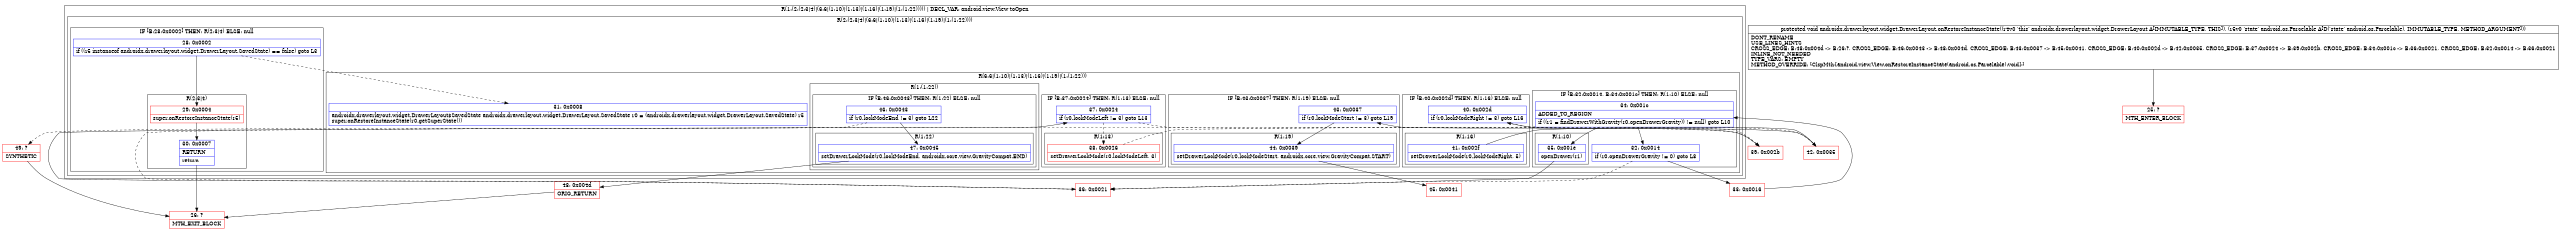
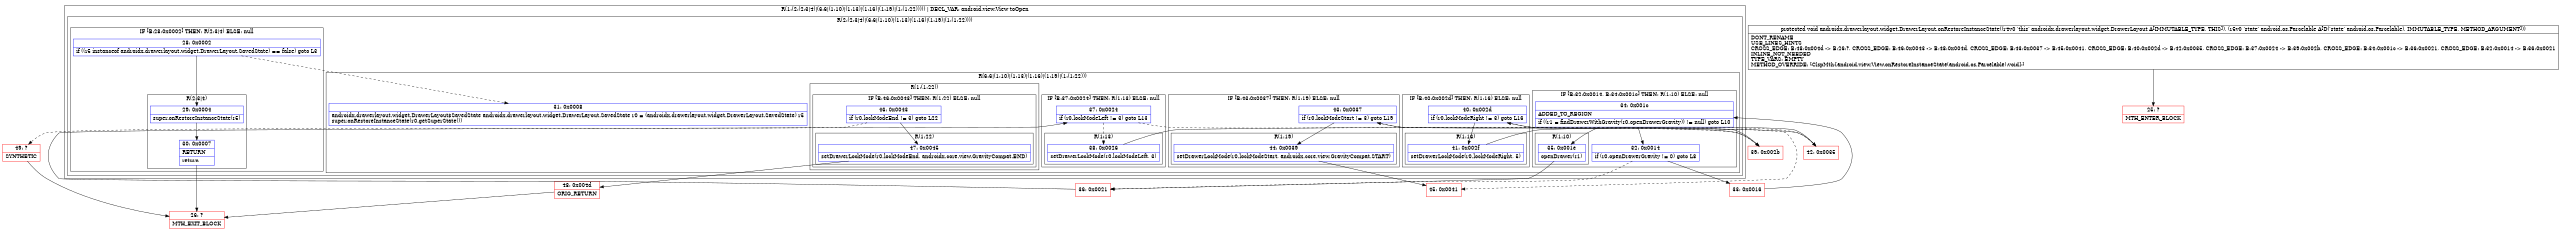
(197, 114) -> (197, 114)
(1441, 127) -> (1441, 127)
none -> (1472, 131)
none -> (1796, 151)
(1104, 153) -> (1104, 153)
(136, 161) -> none
